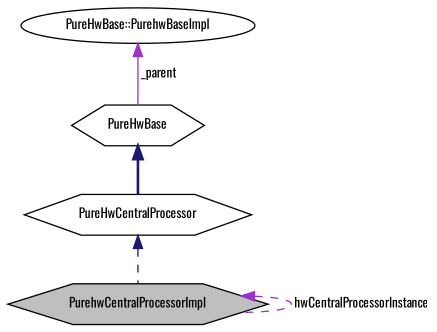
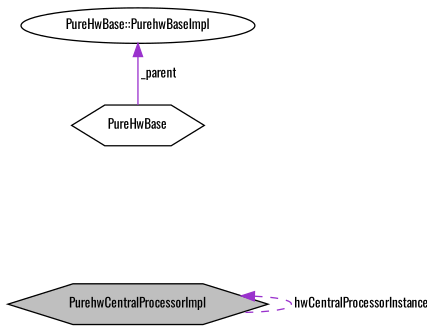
(138, 215) -> none
